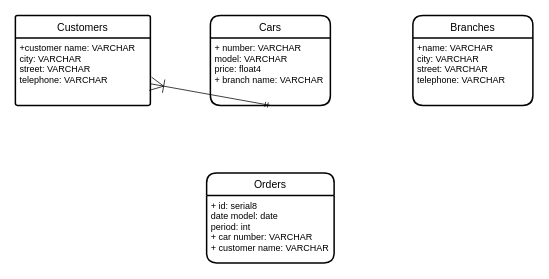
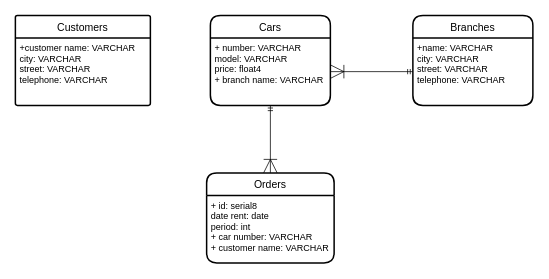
none -> (372, 72)
(206, 94) -> (270, 140)
(236, 206) -> (236, 206)
